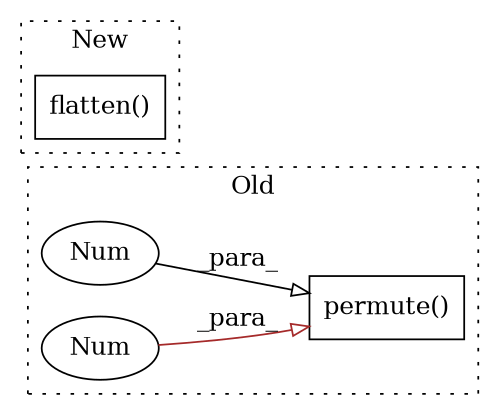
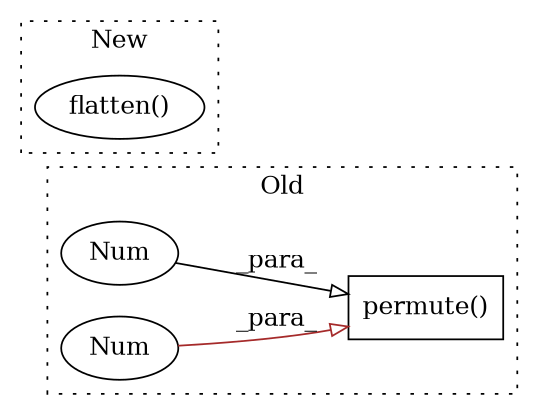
(100, 107) -> (120, 107)
